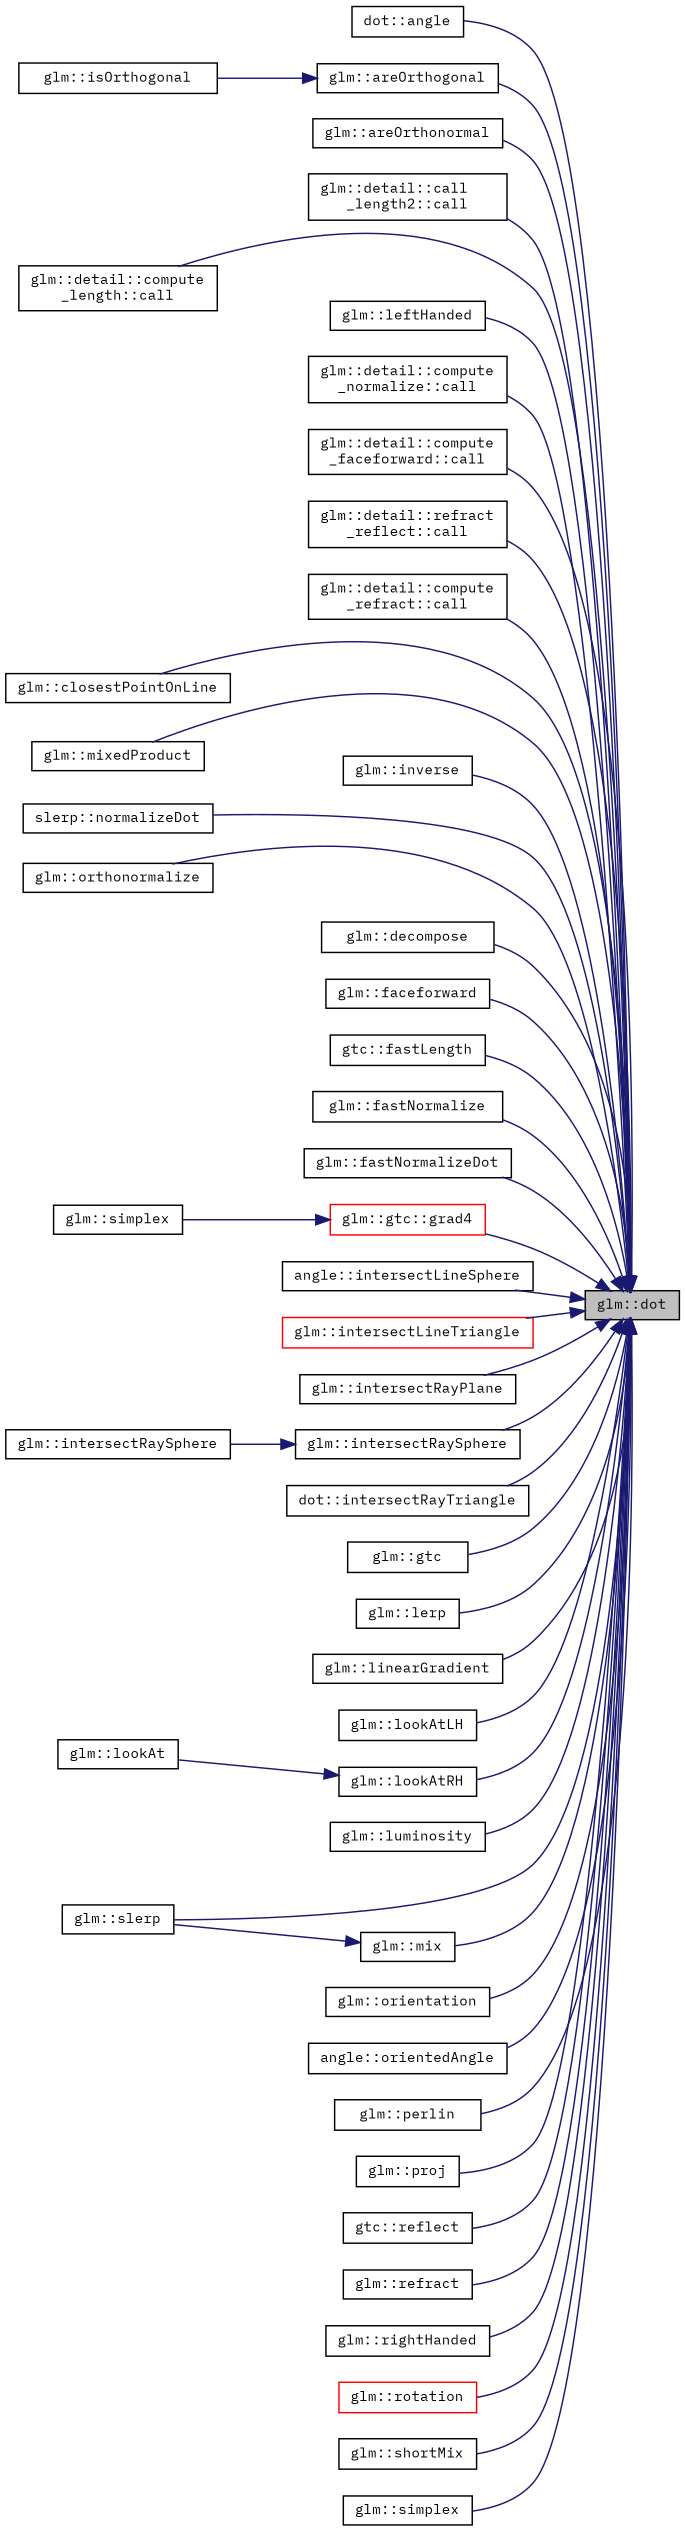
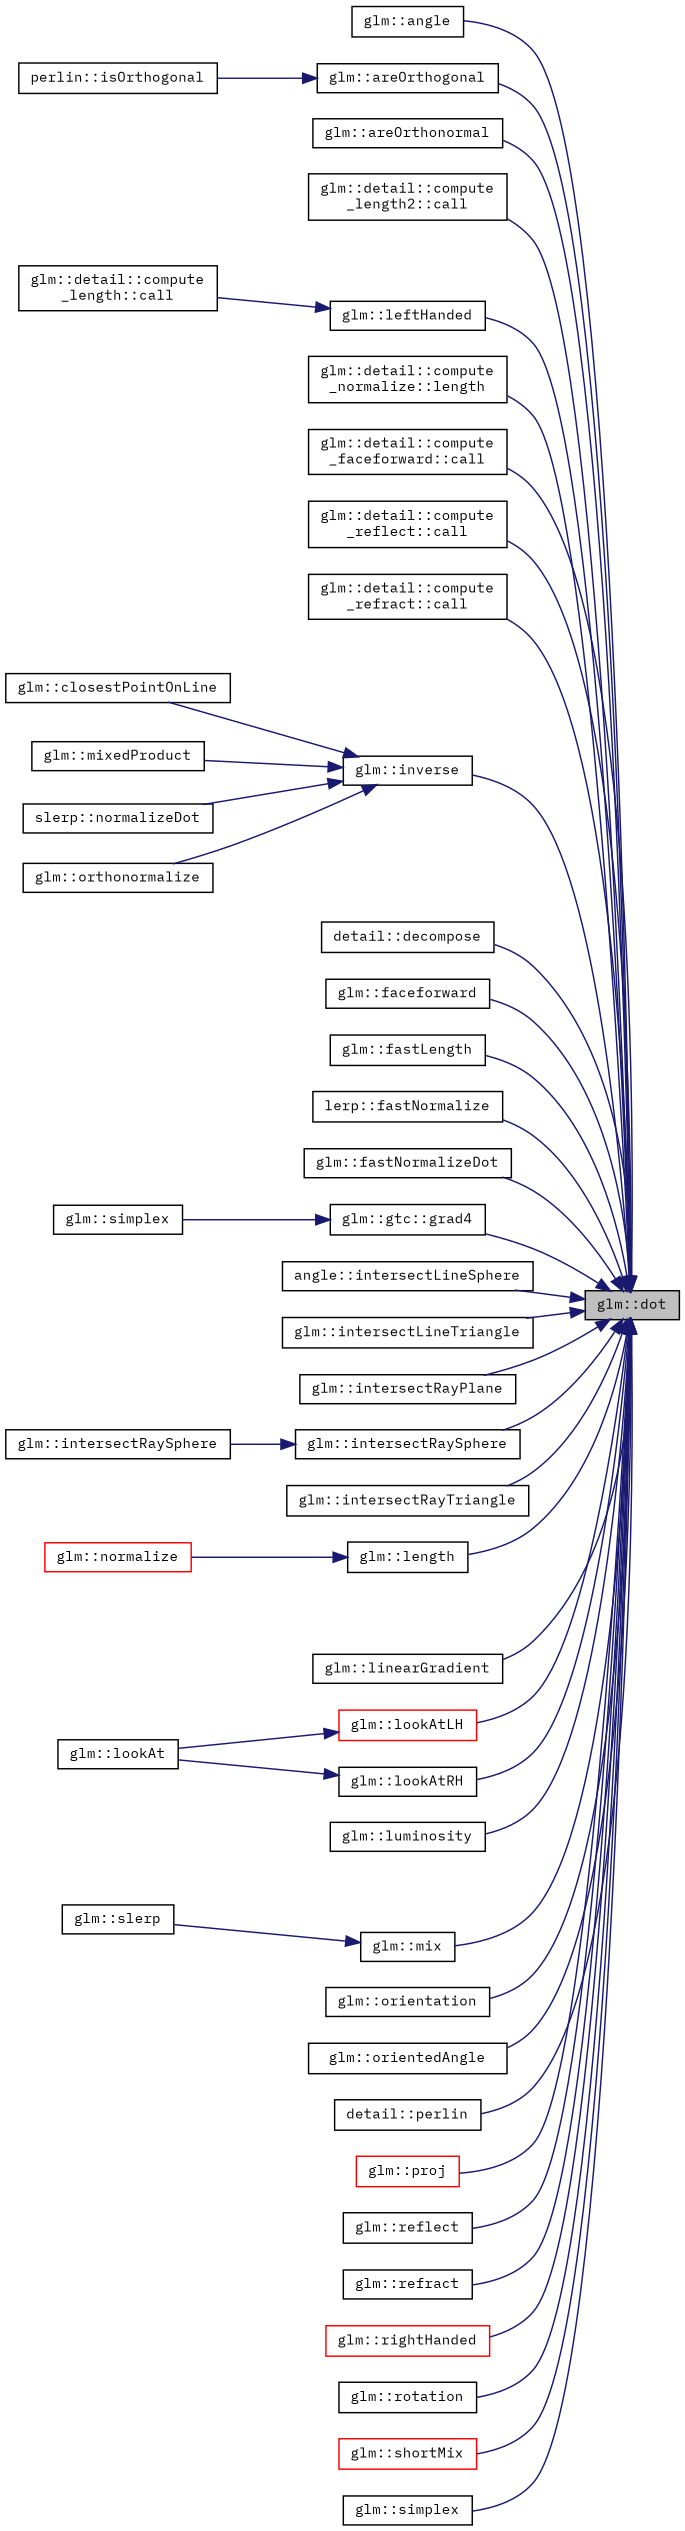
(408, 22) -> (408, 22)
(118, 78) -> (118, 78)
(408, 197) -> (408, 197)
(550, 324) -> (267, 302)
(408, 380) -> (408, 380)
(408, 524) -> (408, 524)
(571, 766) -> (256, 727)
(571, 808) -> (266, 764)
(561, 903) -> (265, 794)
(536, 912) -> (270, 831)
(408, 937) -> (408, 937)
(408, 1050) -> (408, 1050)
(408, 1107) -> (408, 1107)
(408, 1220) -> (408, 1220)
(408, 1333) -> (408, 1333)
(408, 1501) -> (408, 1501)
none -> (118, 1557)
(408, 1557) -> (408, 1557)
(408, 1614) -> none
(408, 1725) -> (408, 1725)
none -> (251, 1741)
(573, 1786) -> none
(408, 2058) -> (408, 2058)
(408, 2115) -> (408, 2115)
(408, 2171) -> (408, 2171)
(408, 2228) -> (408, 2228)
(408, 2341) -> (408, 2341)
(408, 2397) -> (408, 2397)
(408, 2454) -> (408, 2454)
